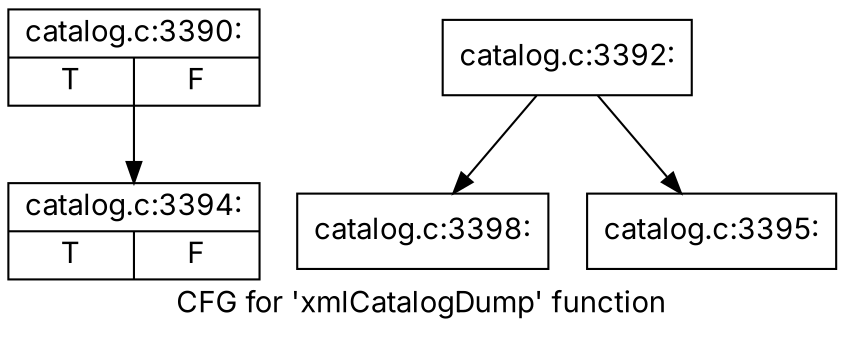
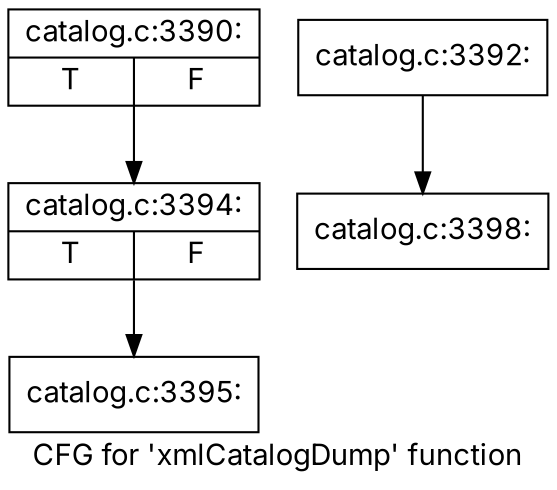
(632, 136) -> (134, 307)
